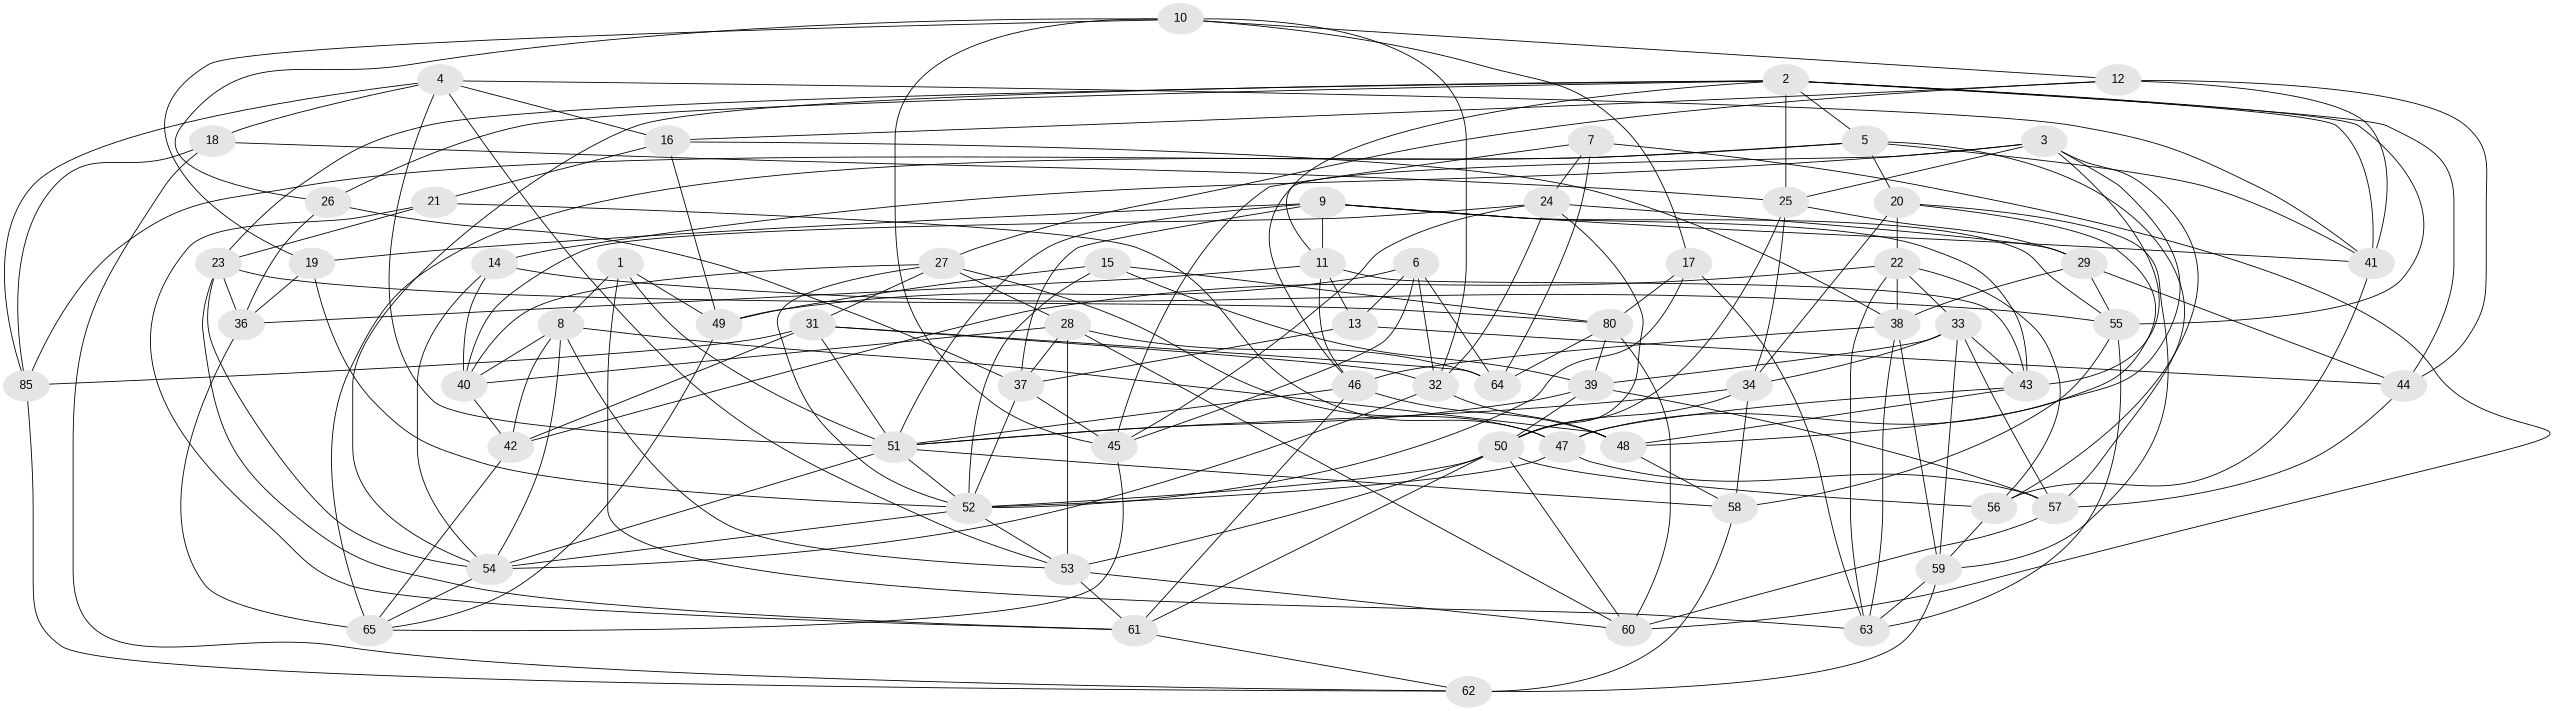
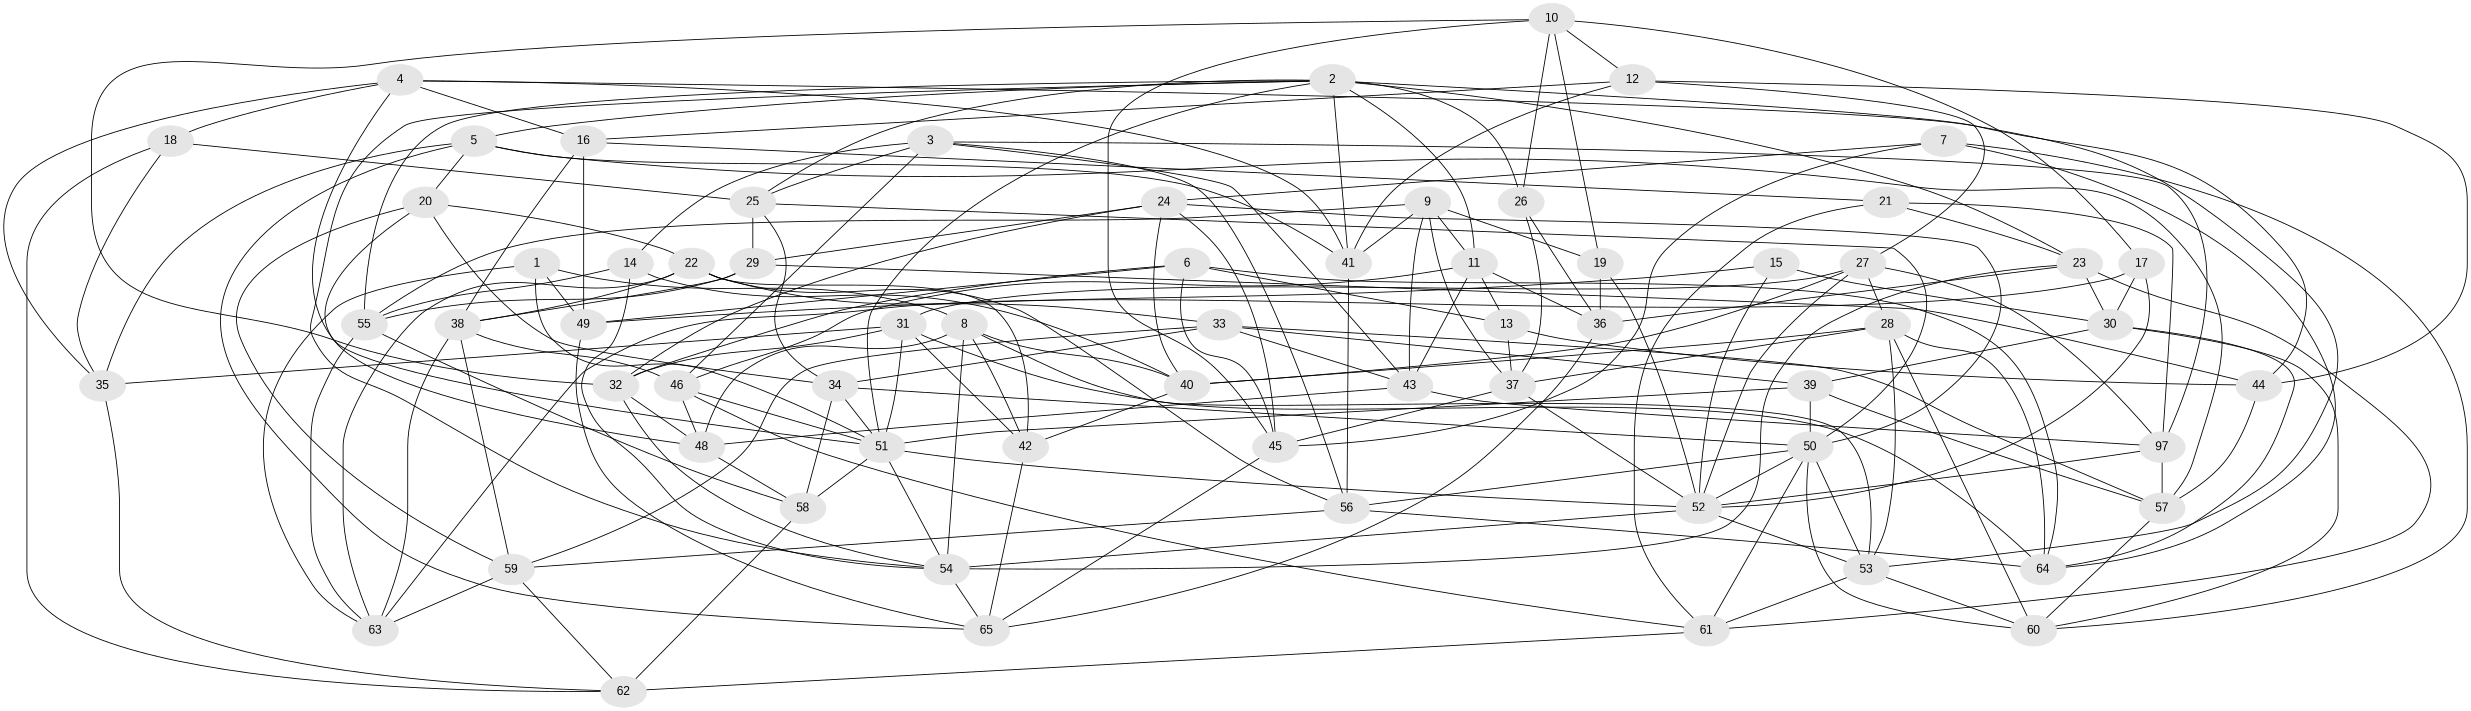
(1056, 244) -> (1013, 183)
(1610, 325) -> (2110, 325)
(1344, 344) -> none
(26, 386) -> (103, 386)
(1562, 447) -> (2162, 447)
none -> (1712, 538)
